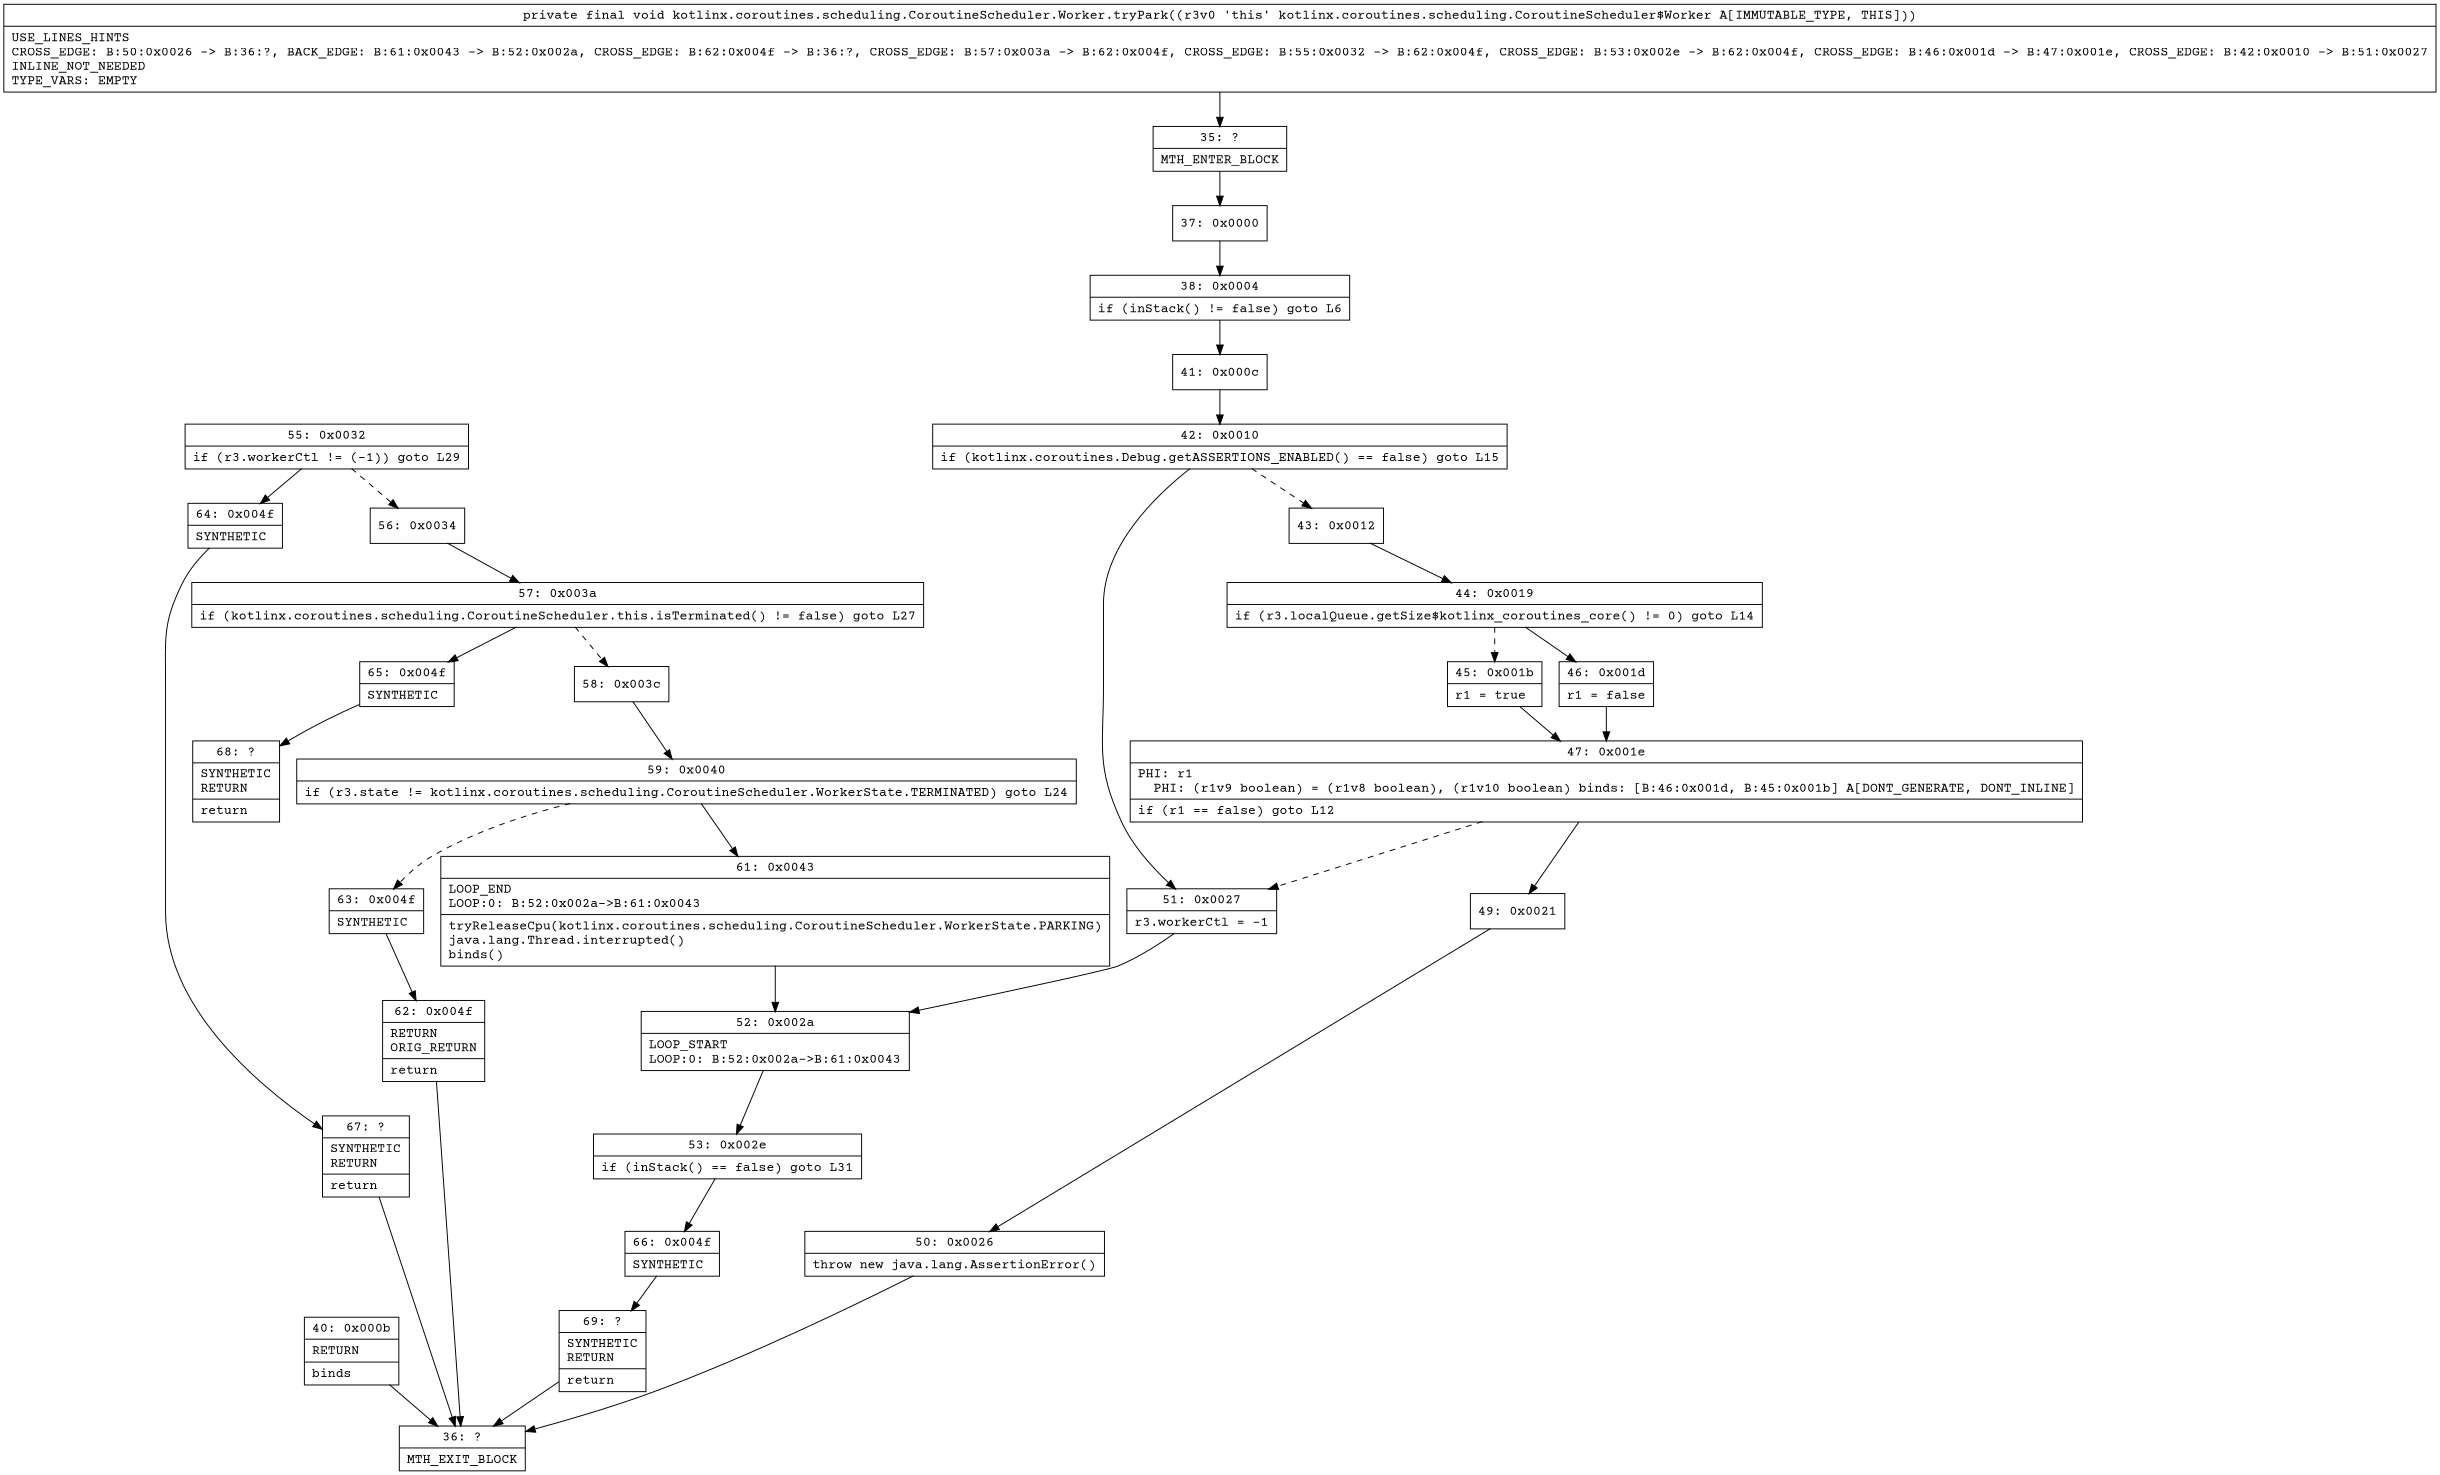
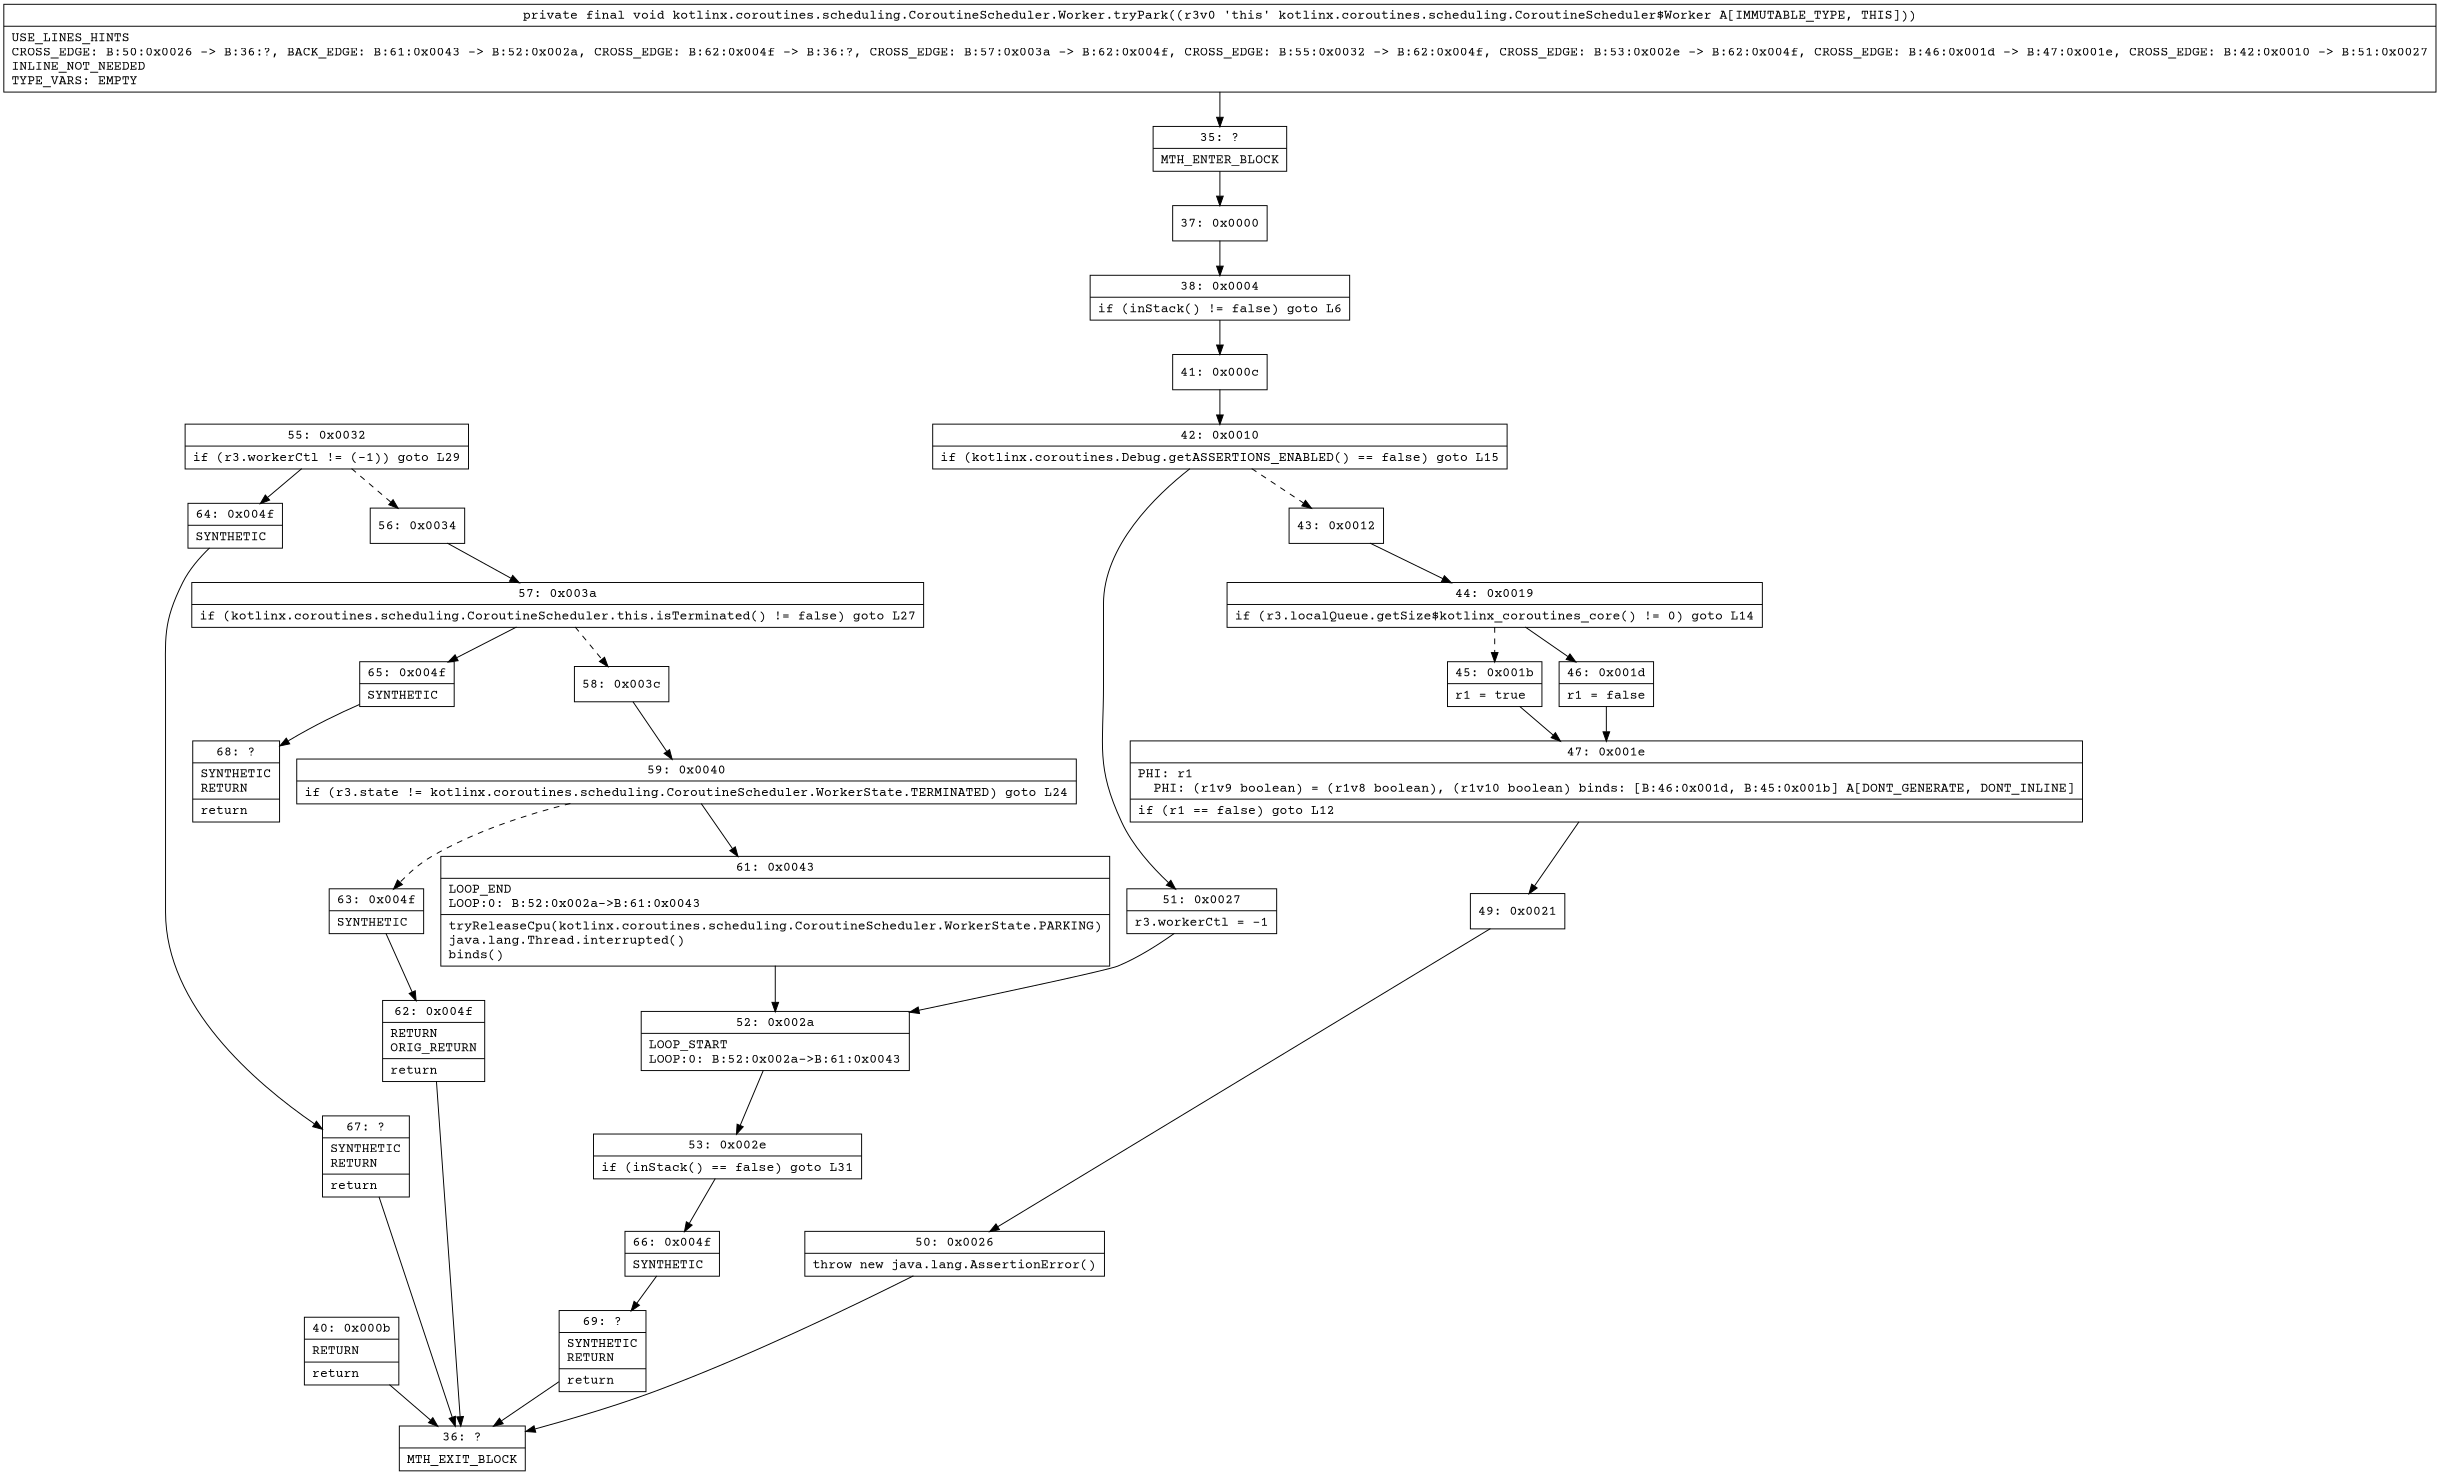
(1380, 854) -> none
(332, 1373) -> (336, 1373)
